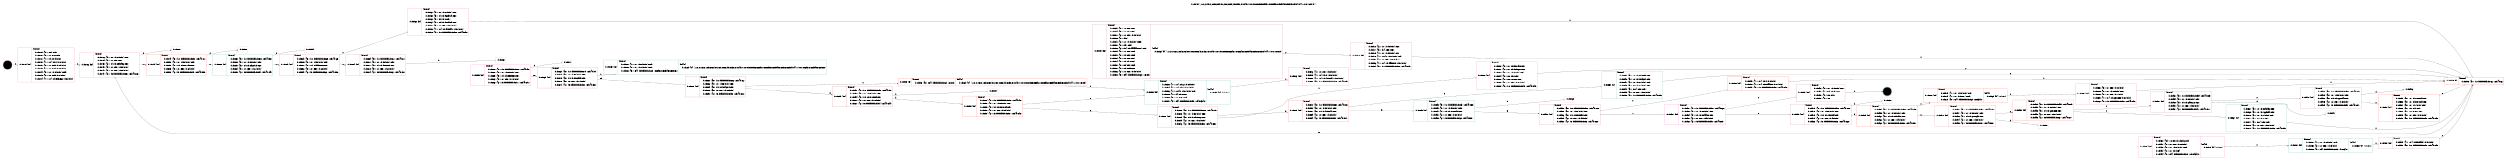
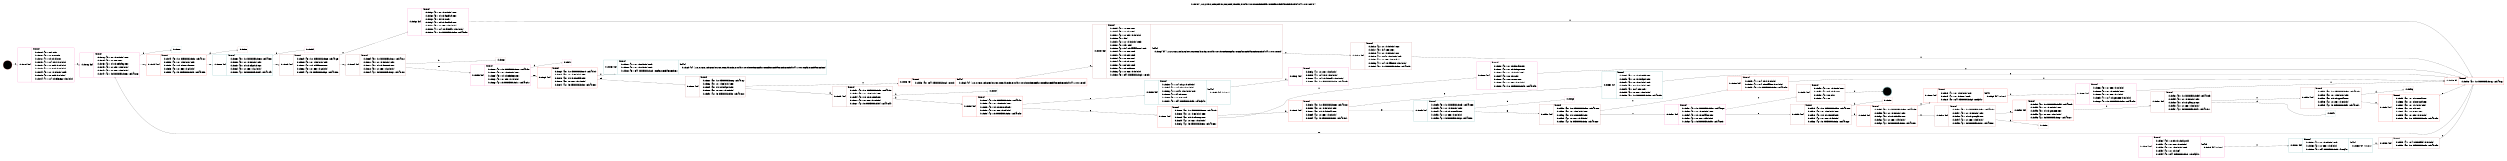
none -> (438, 70)
(1104, 88) -> (1054, 72)
(2256, 118) -> none
